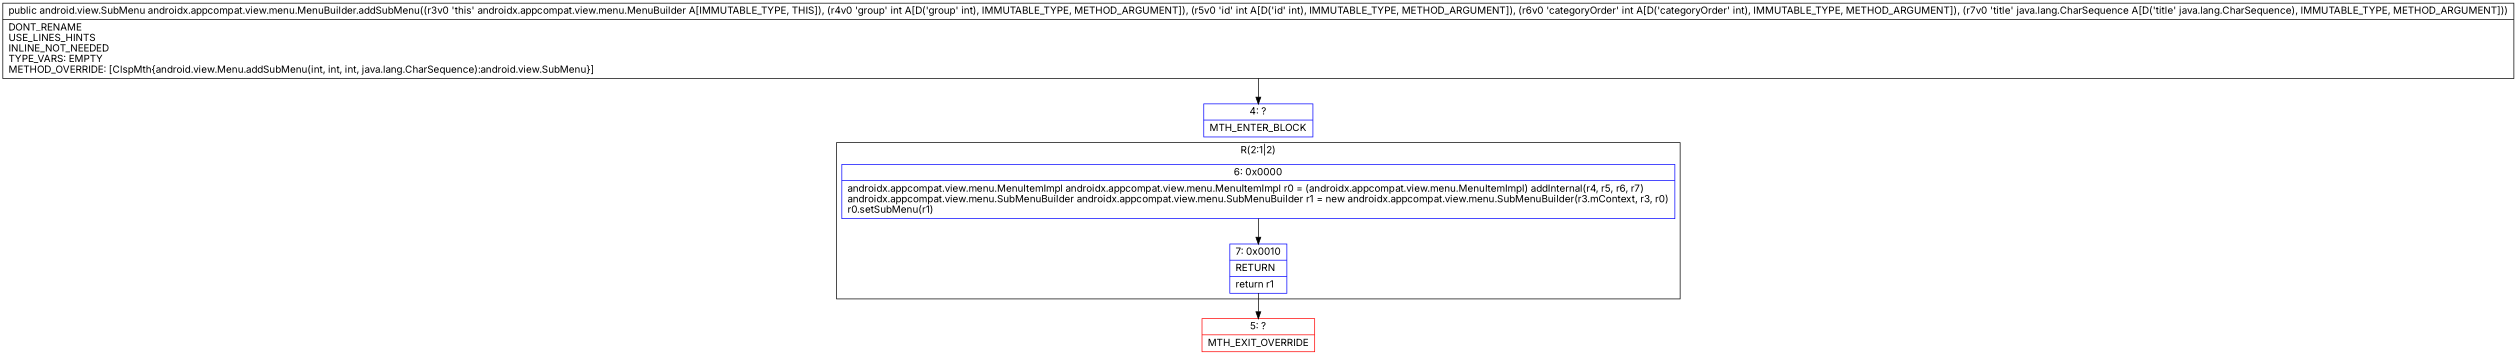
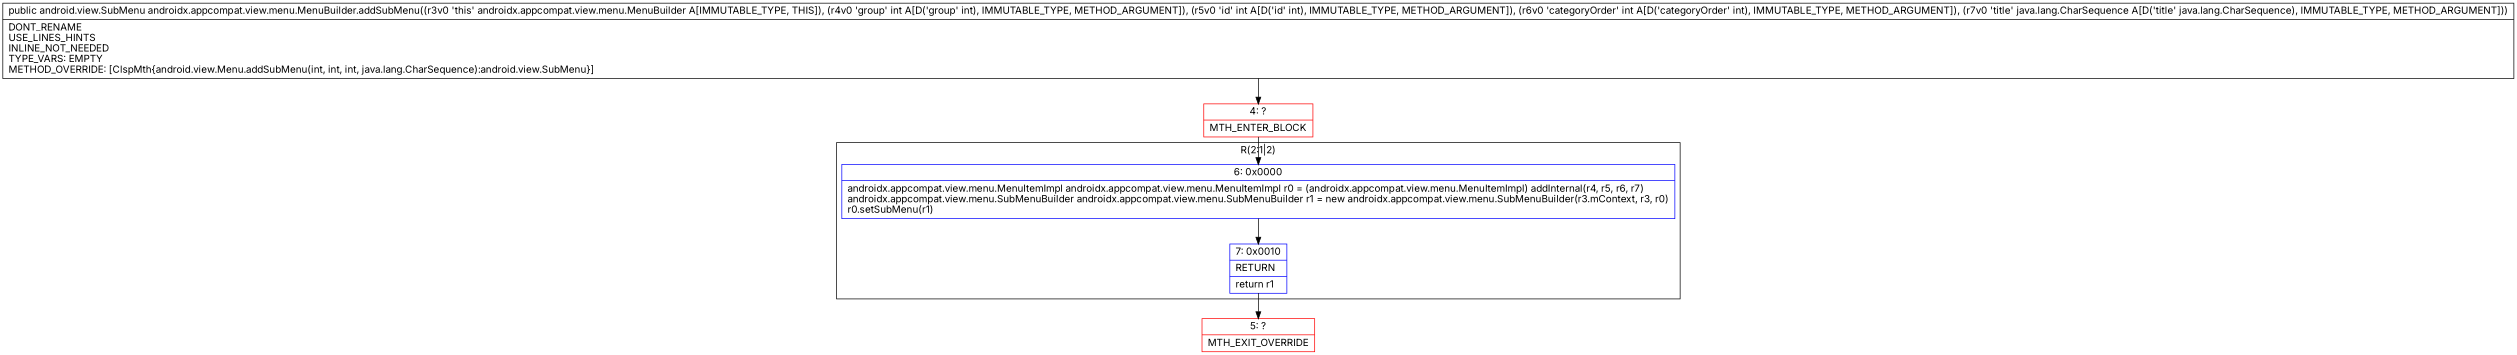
(1258, 120) -> (1258, 120)
none -> (1258, 147)
